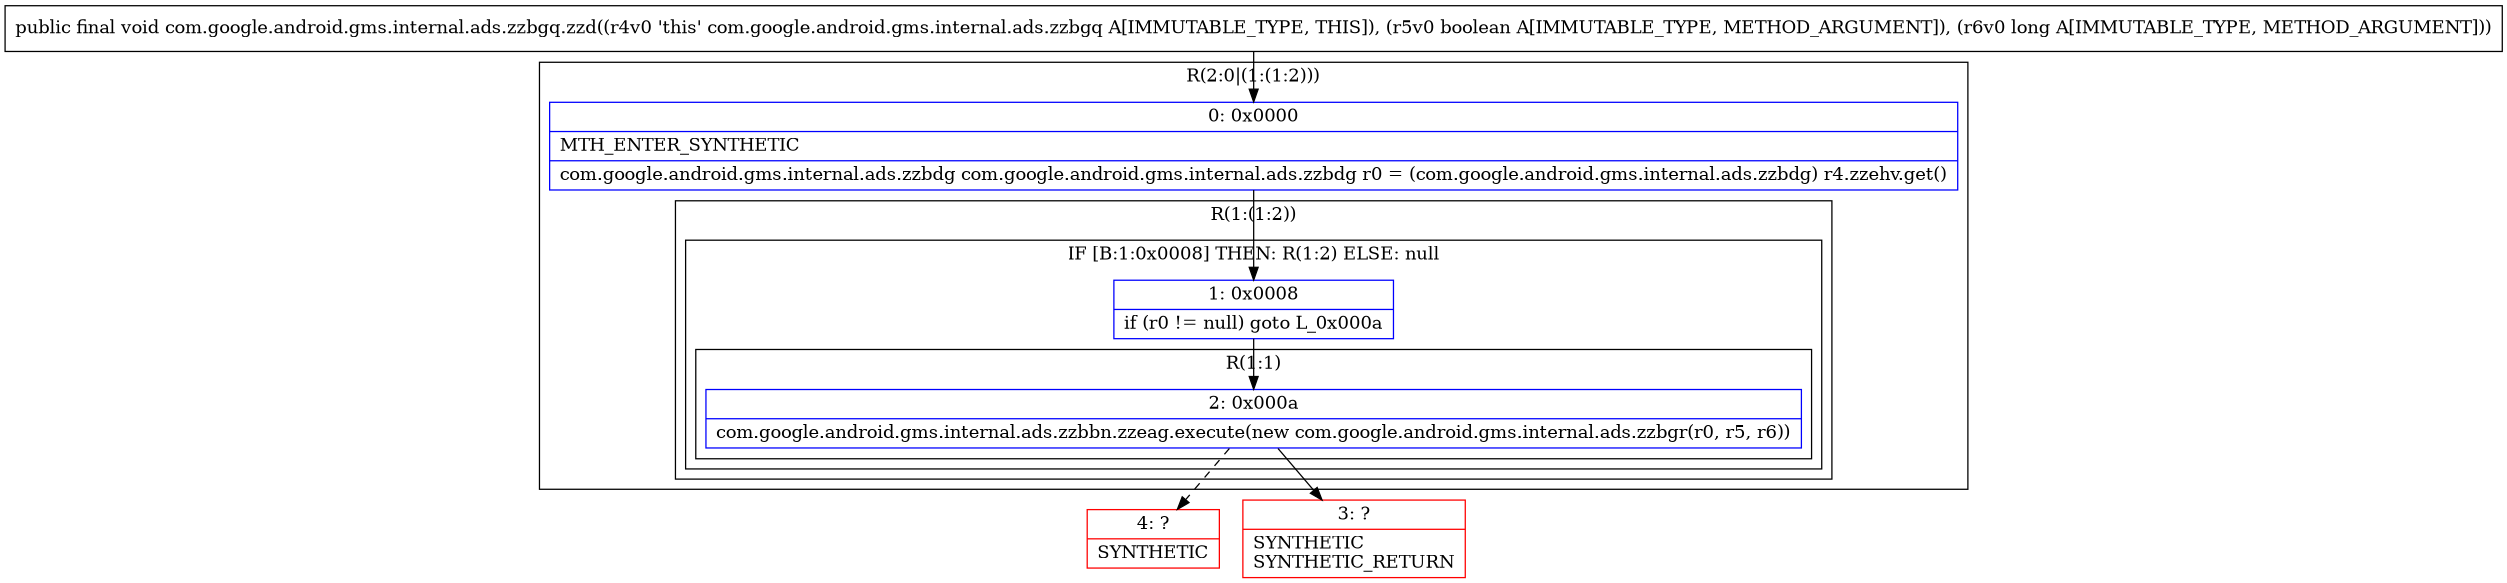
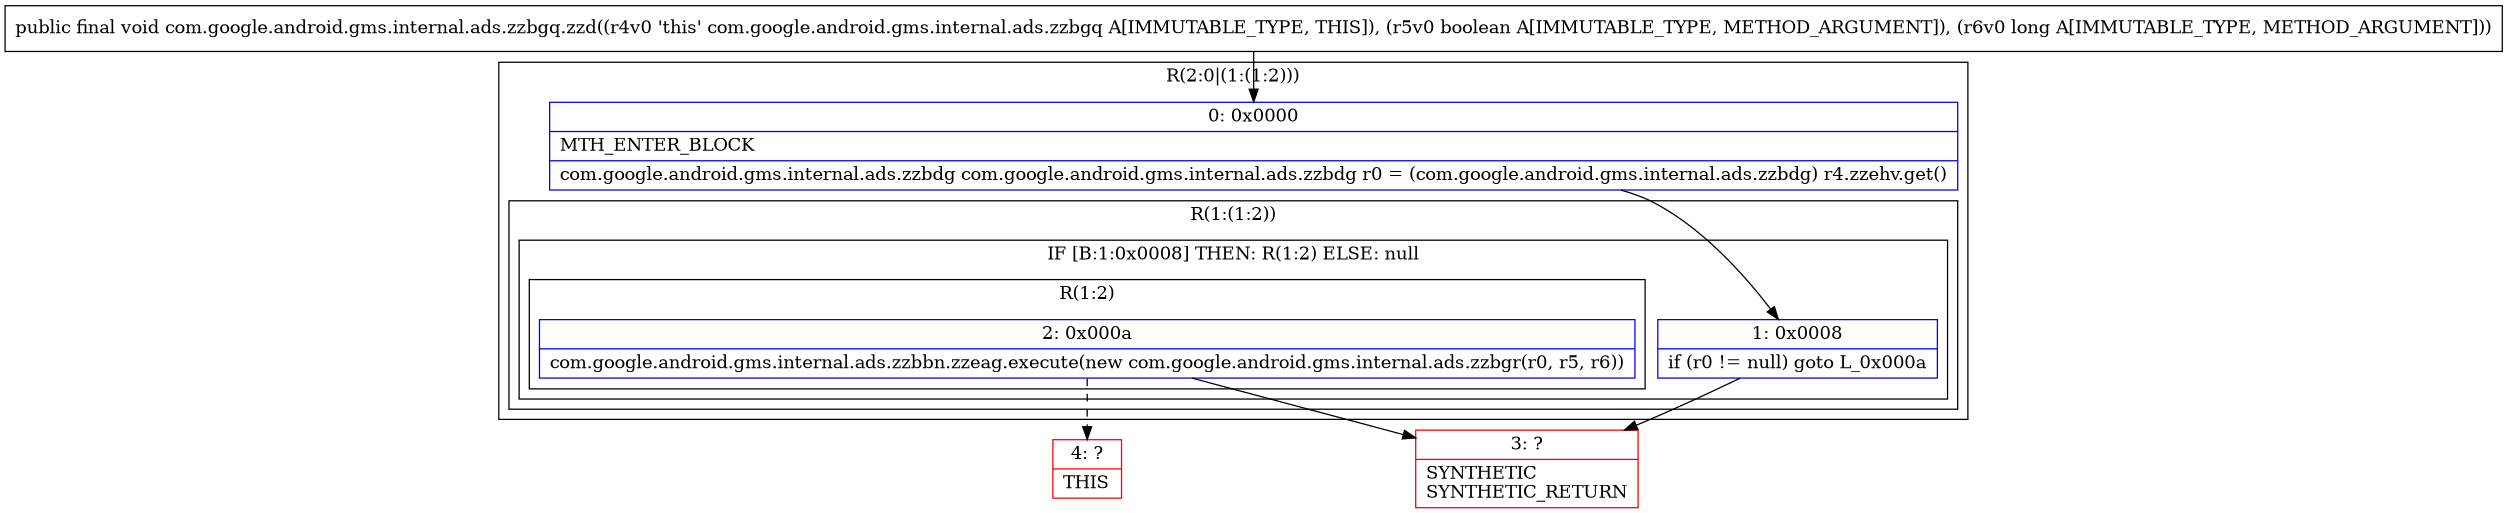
(680, 146) -> (658, 146)
(1254, 357) -> (1714, 390)
(1254, 364) -> (1087, 294)
(1153, 553) -> (1087, 483)
